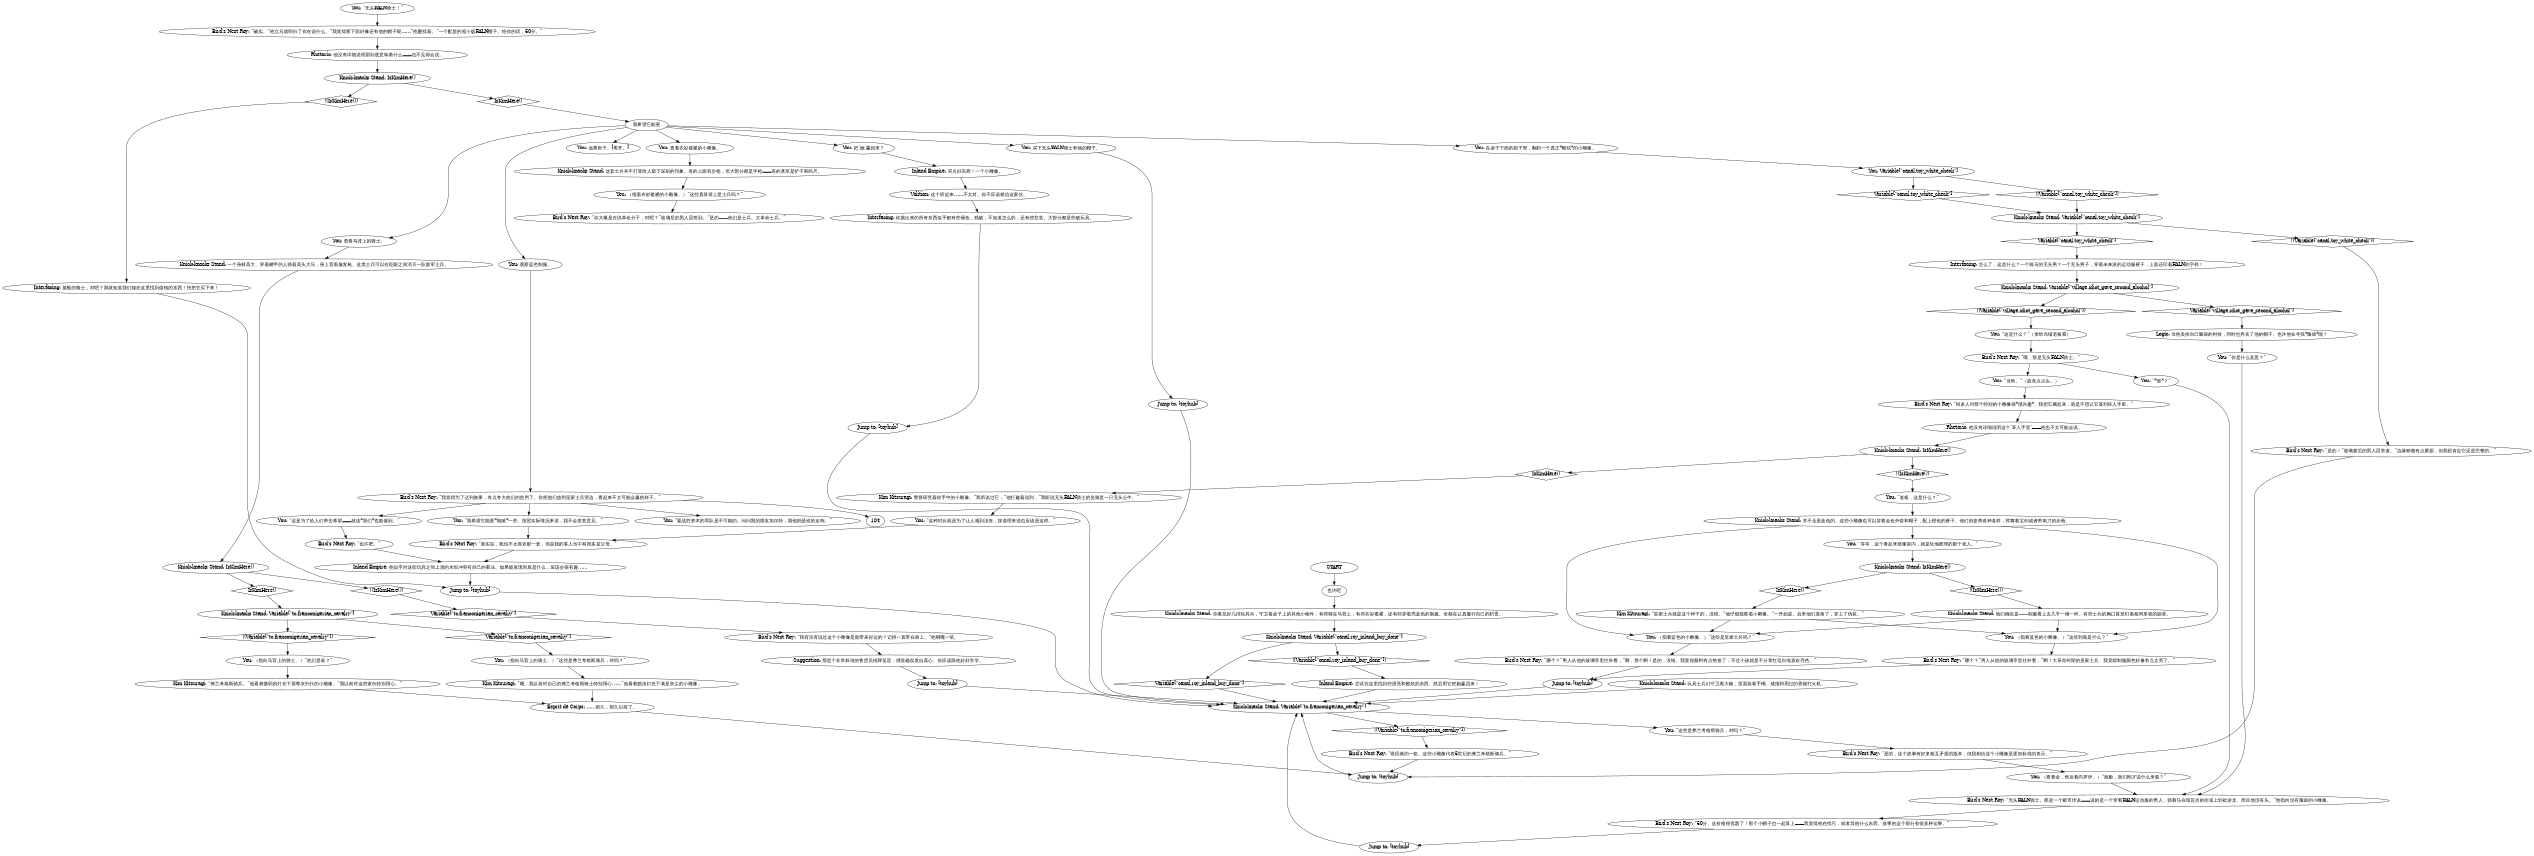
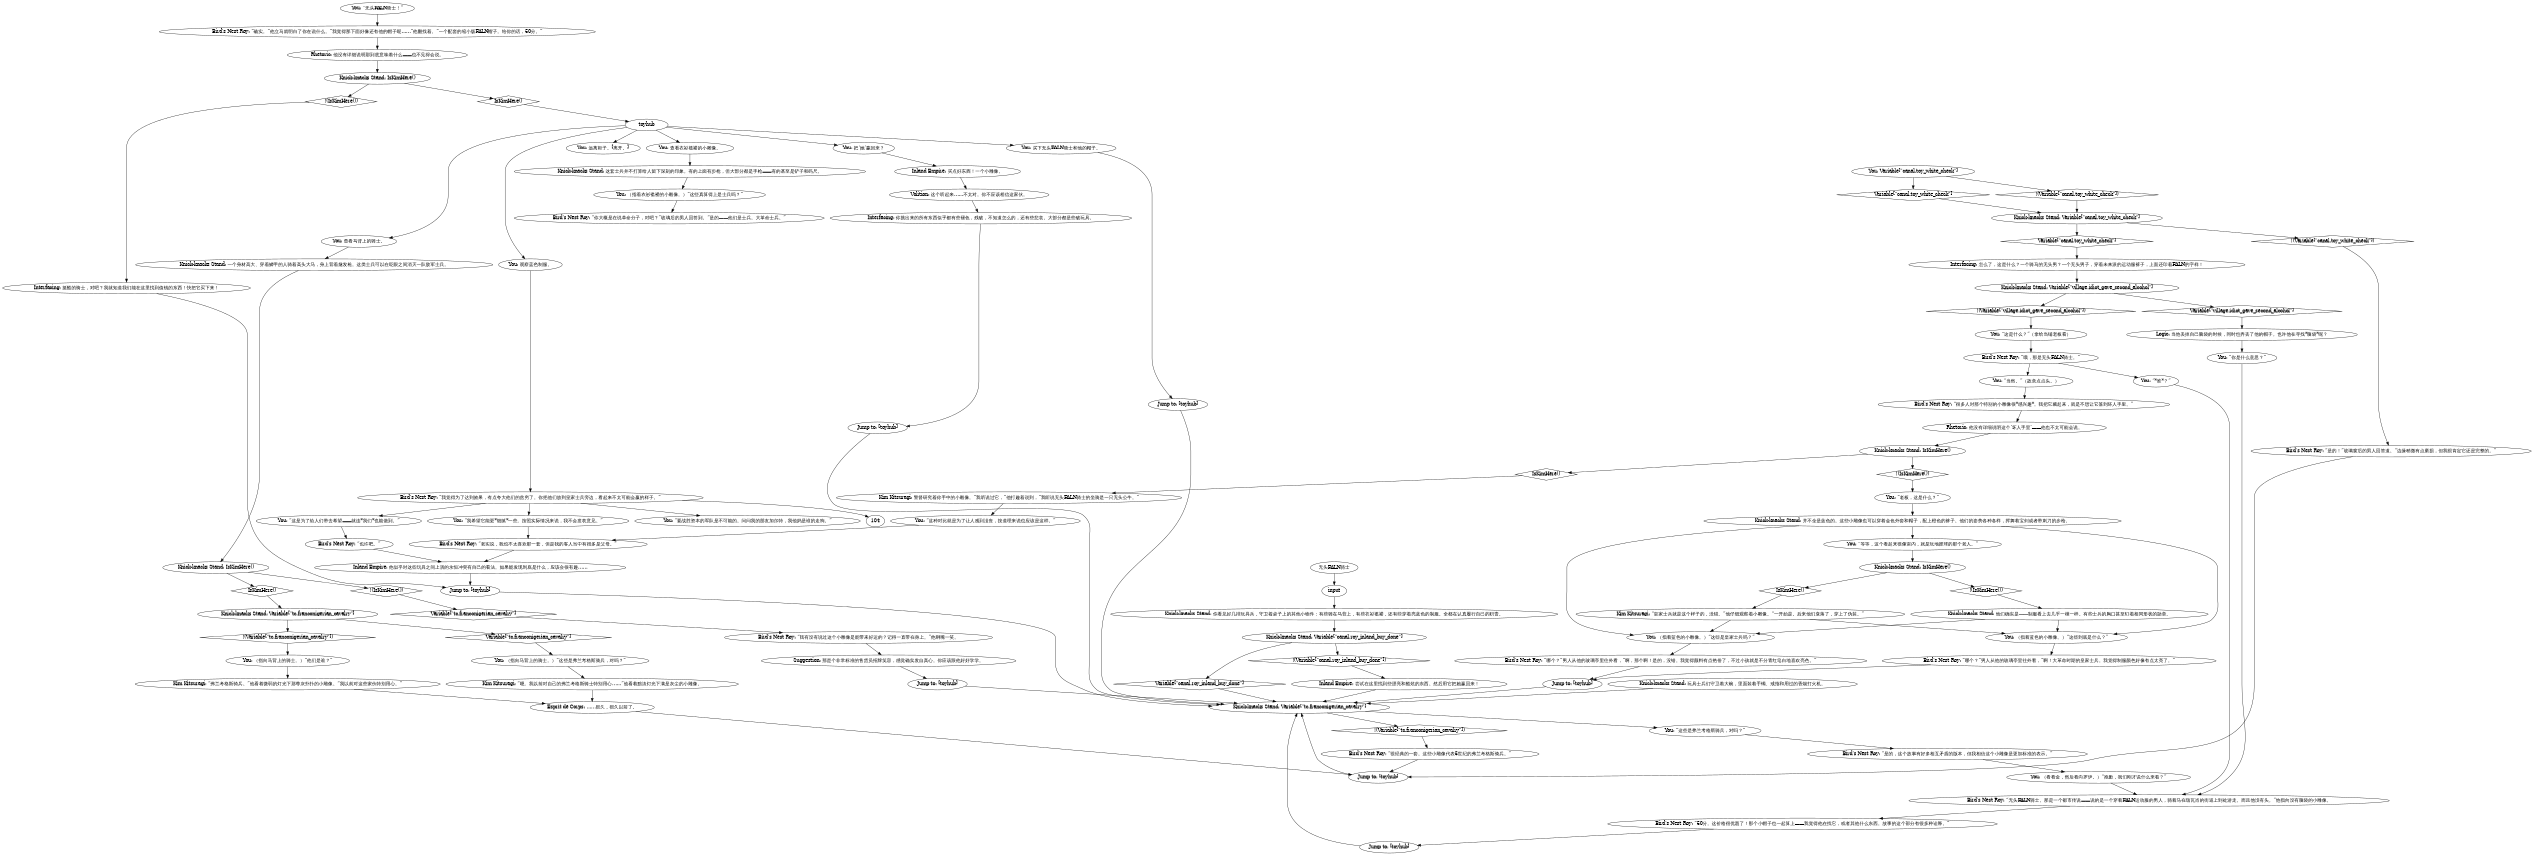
(647, 125) -> (647, 125)
(1536, 148) -> none
(1334, 568) -> (1334, 568)
(1334, 591) -> (1334, 591)
